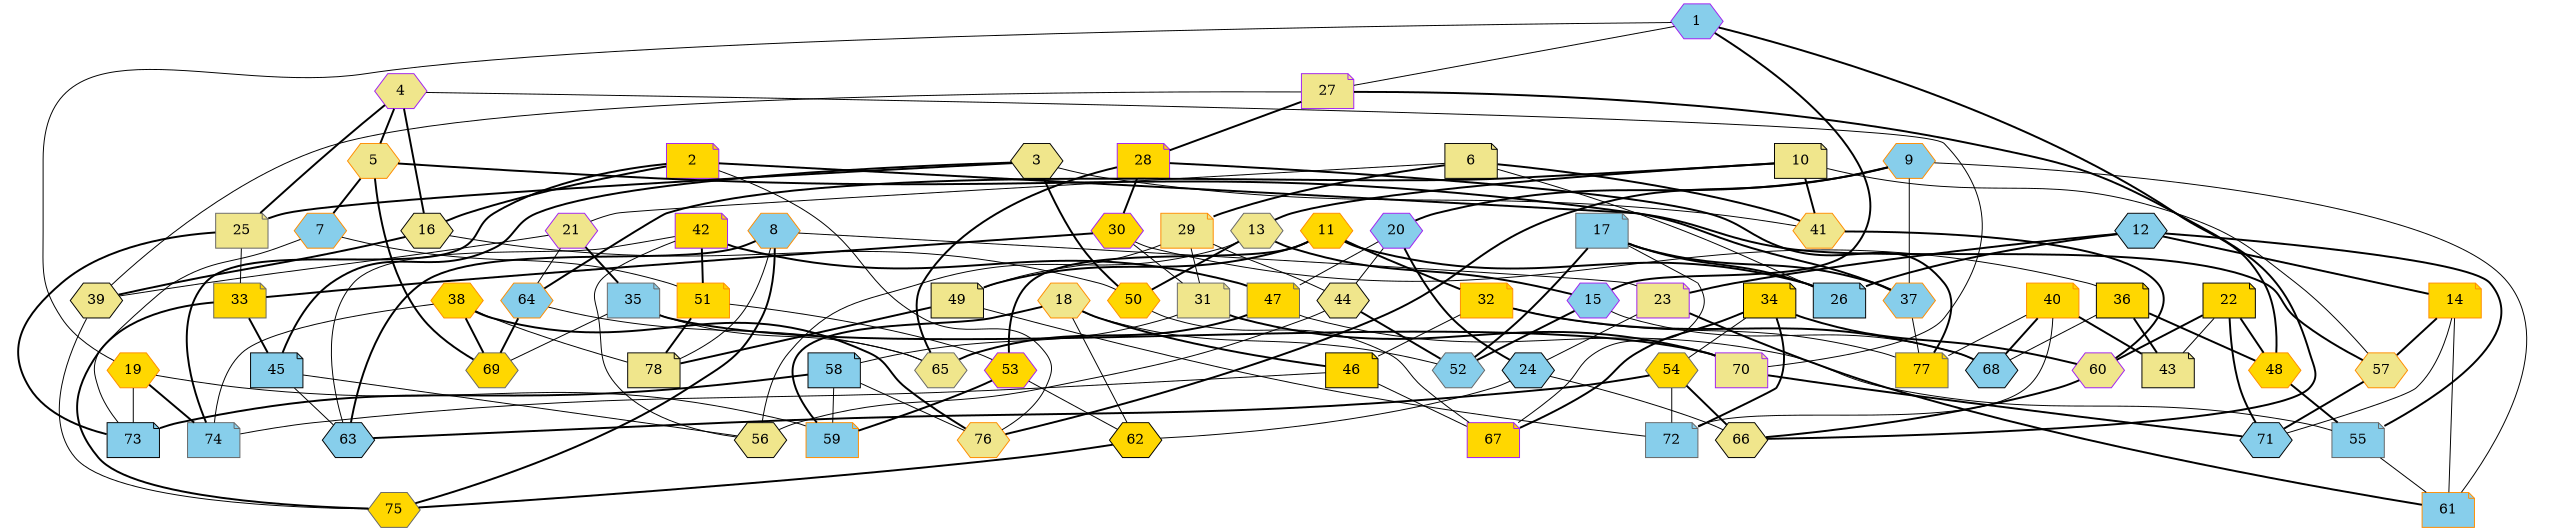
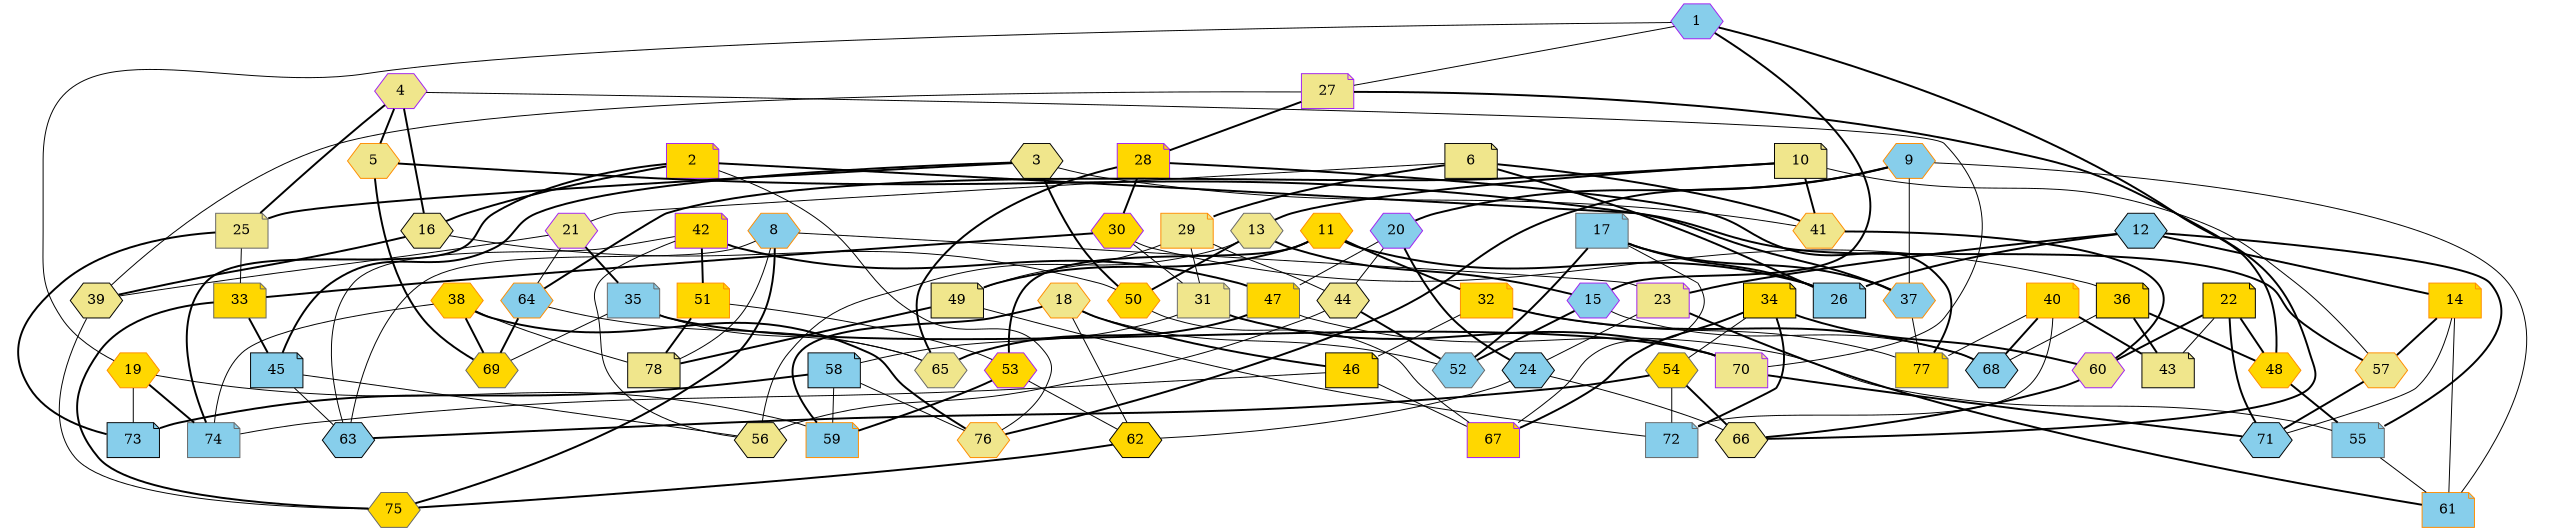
(320, 231) -> none
(1689, 233) -> (1689, 233)
(471, 266) -> (508, 261)
